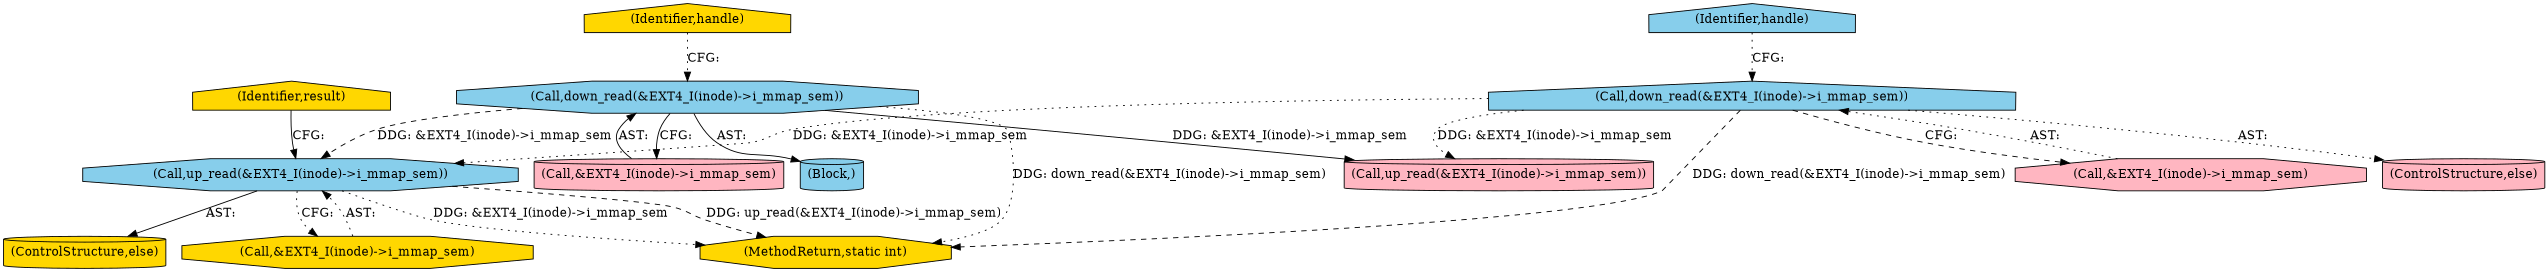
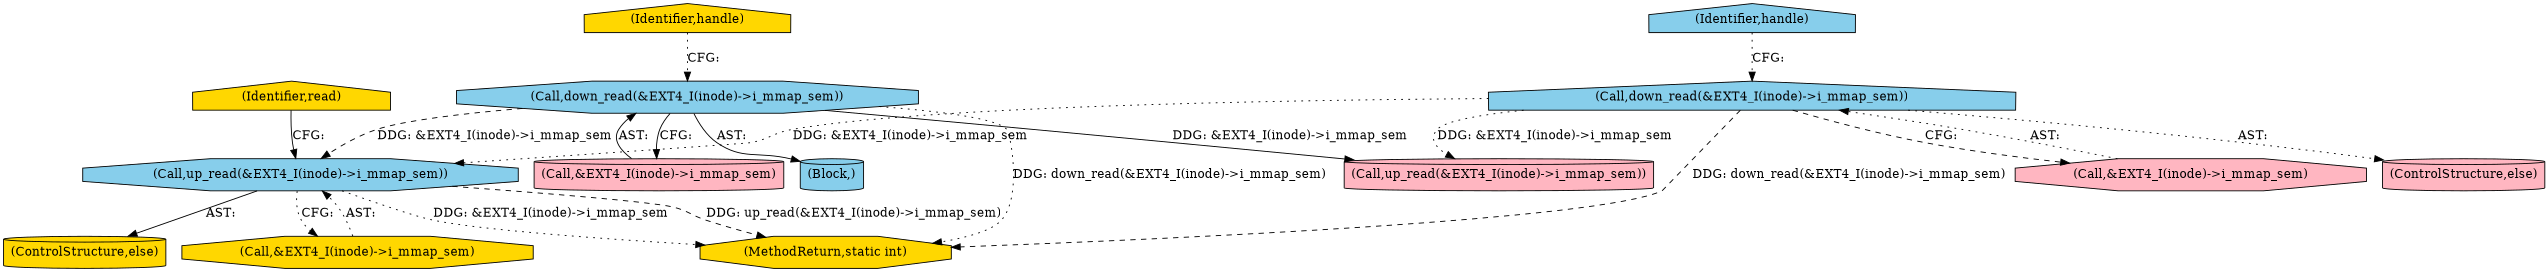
(292, 97) -> (292, 97)
